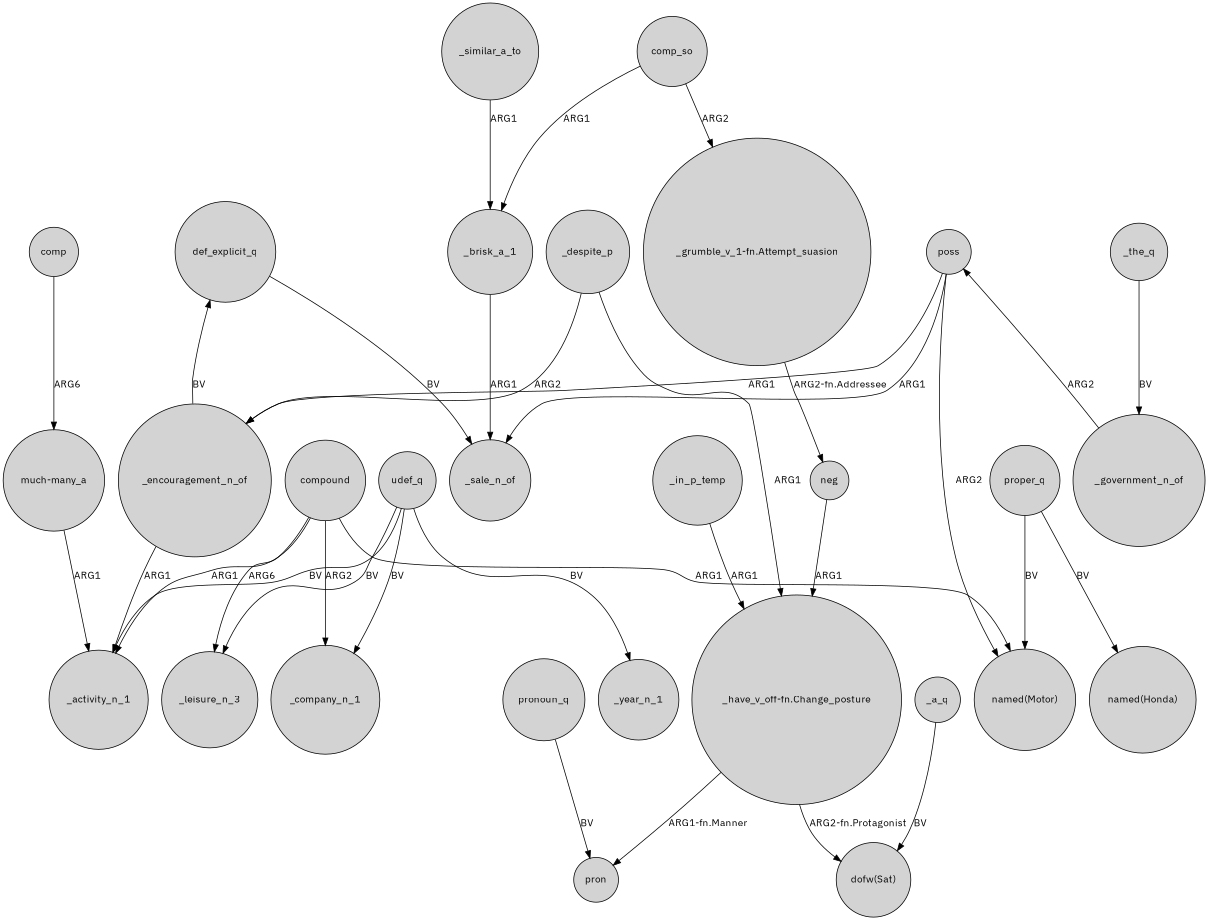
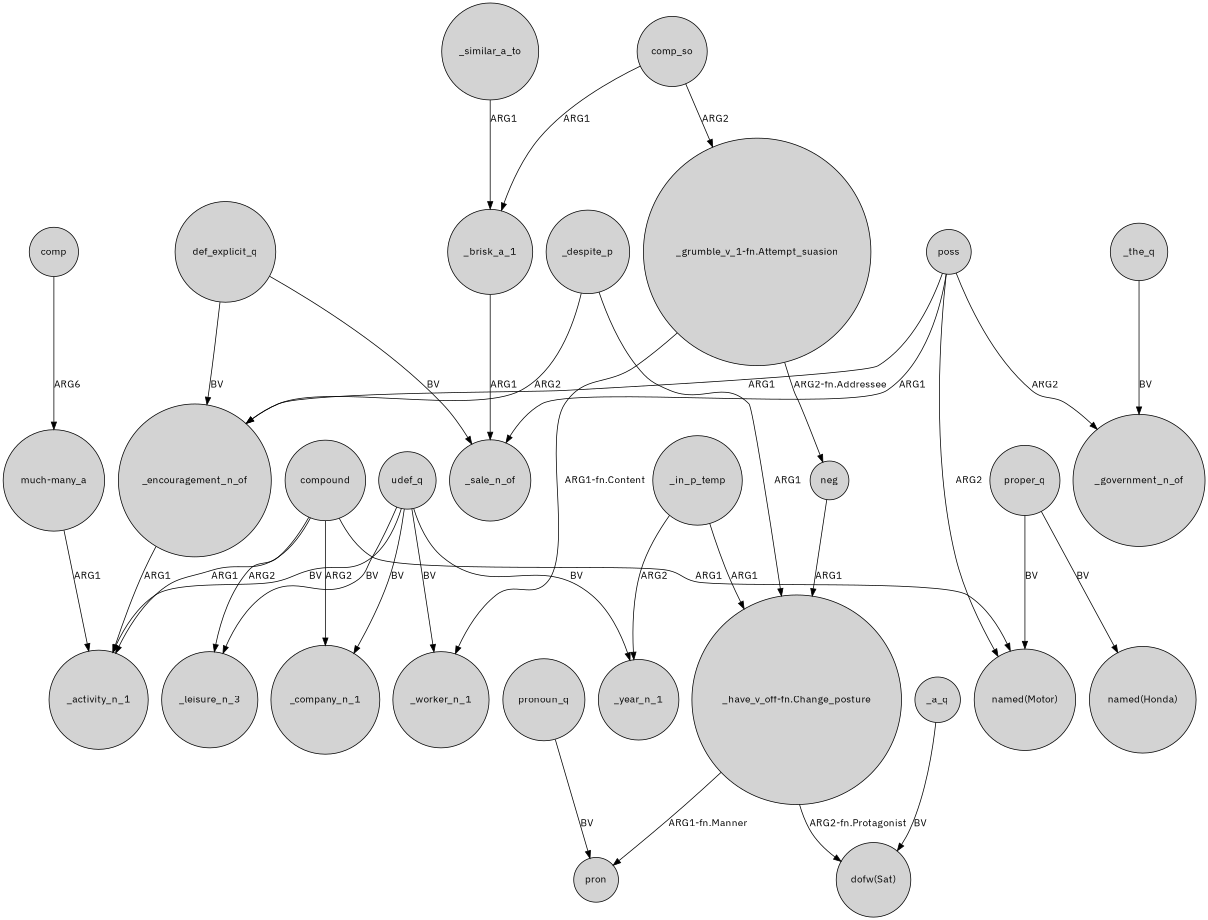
(1035, 350) -> (1007, 365)
(197, 355) -> (214, 350)
(262, 576) -> (262, 576)
none -> (638, 580)
none -> (441, 700)
